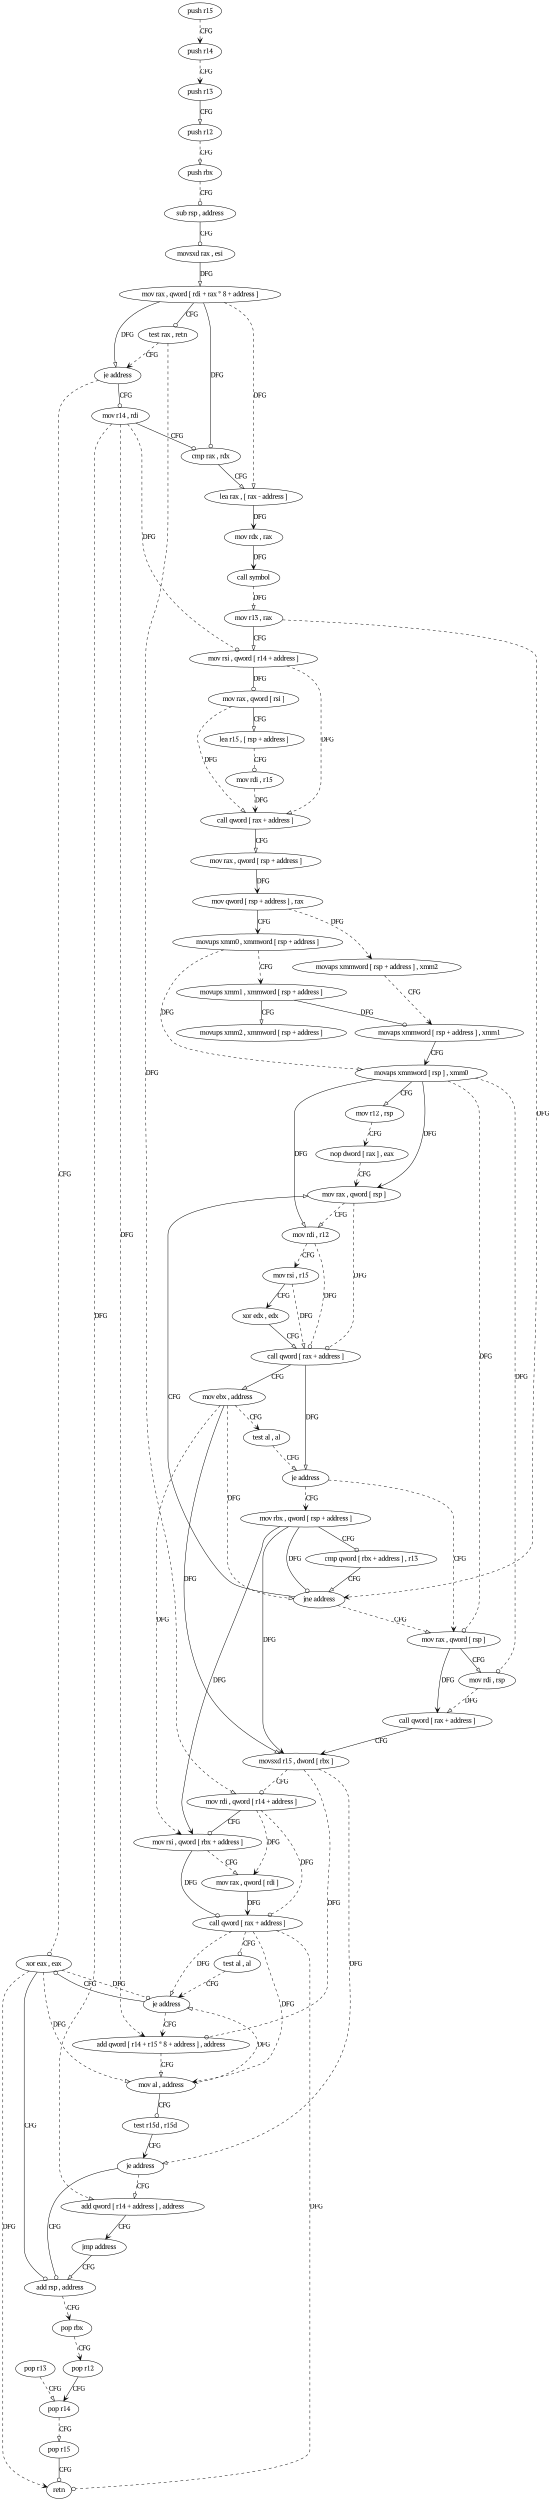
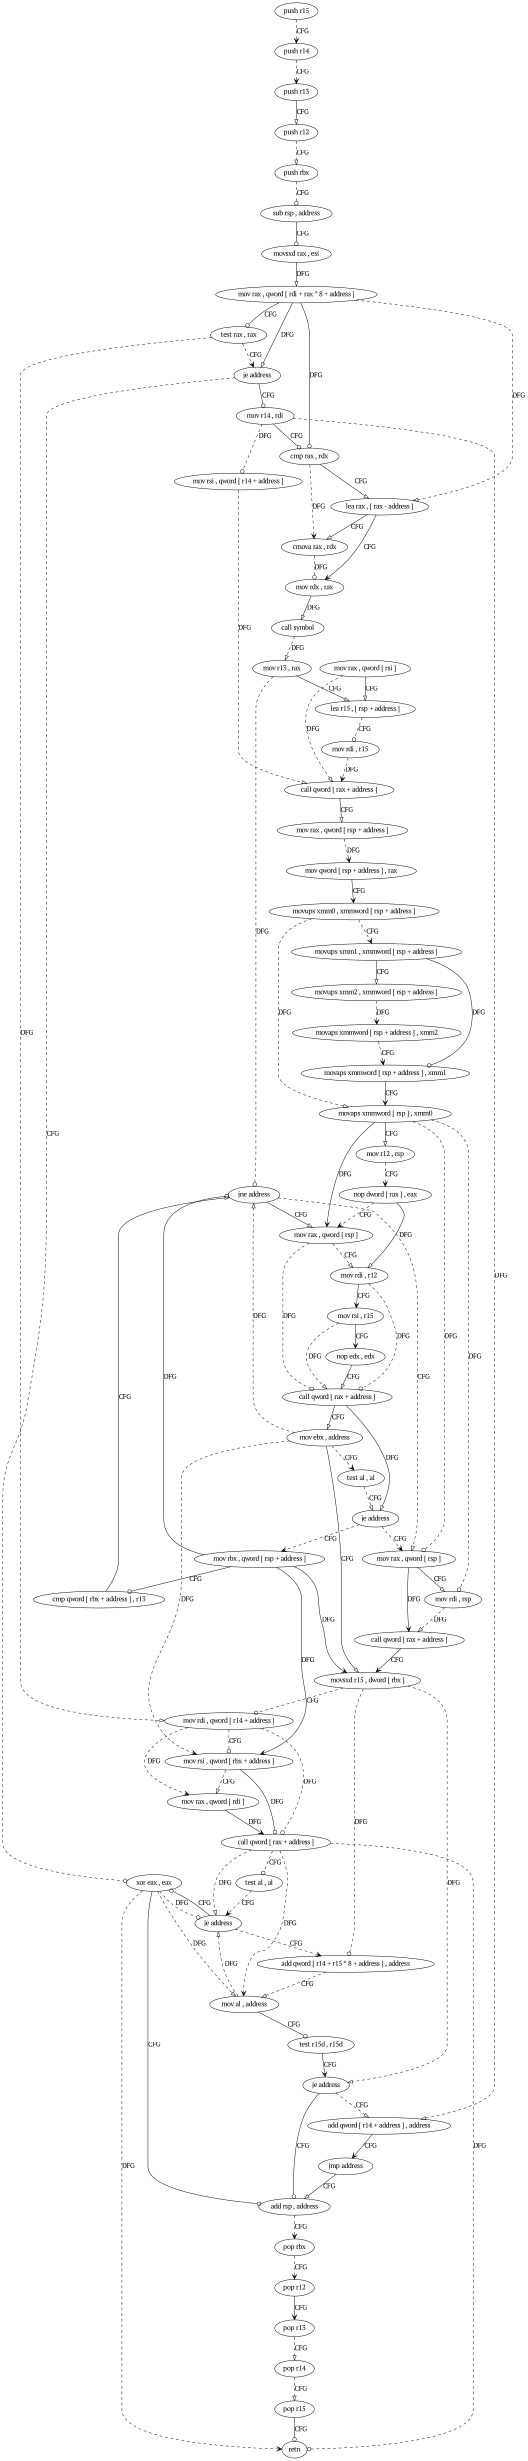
(168, 335) -> (239, 335)
(260, 517) -> (370, 547)
none -> (315, 547)
(254, 555) -> (307, 606)
(254, 636) -> (318, 686)
(254, 677) -> none
(257, 879) -> (346, 848)
(333, 926) -> (377, 1010)
(536, 1069) -> (256, 927)
(295, 1123) -> (394, 1237)
(121, 1233) -> none
(302, 1253) -> (358, 1294)
(261, 1316) -> (355, 1357)
(190, 1579) -> (347, 1559)
(226, 1821) -> (229, 1739)
(72, 2387) -> (295, 2306)
